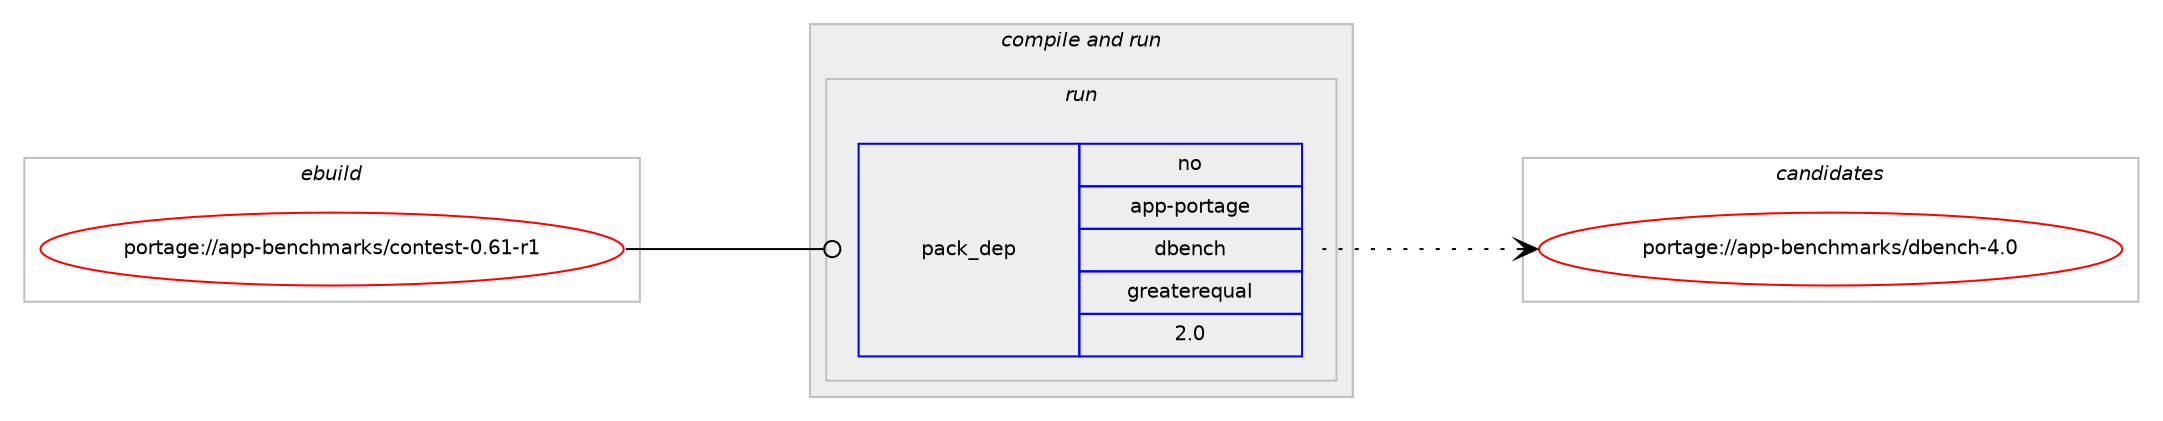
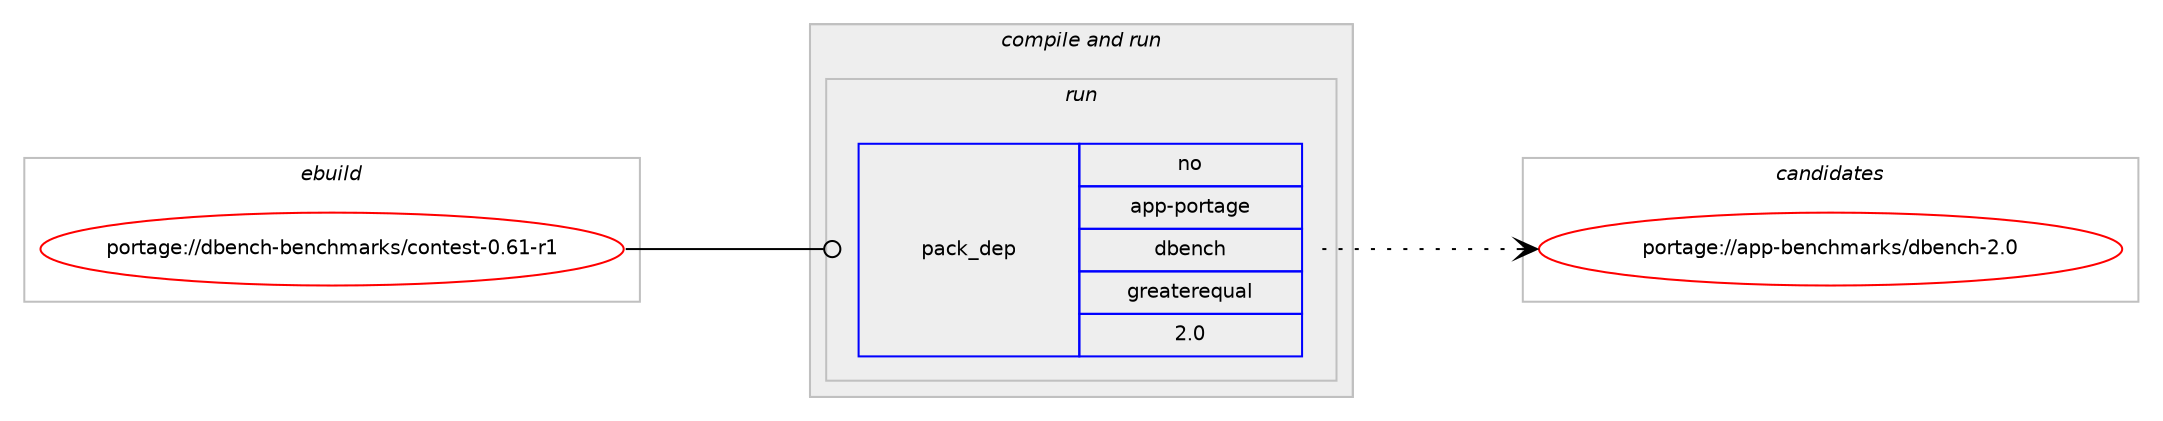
(332, 249) -> (332, 249)
(1831, 249) -> (1831, 249)
